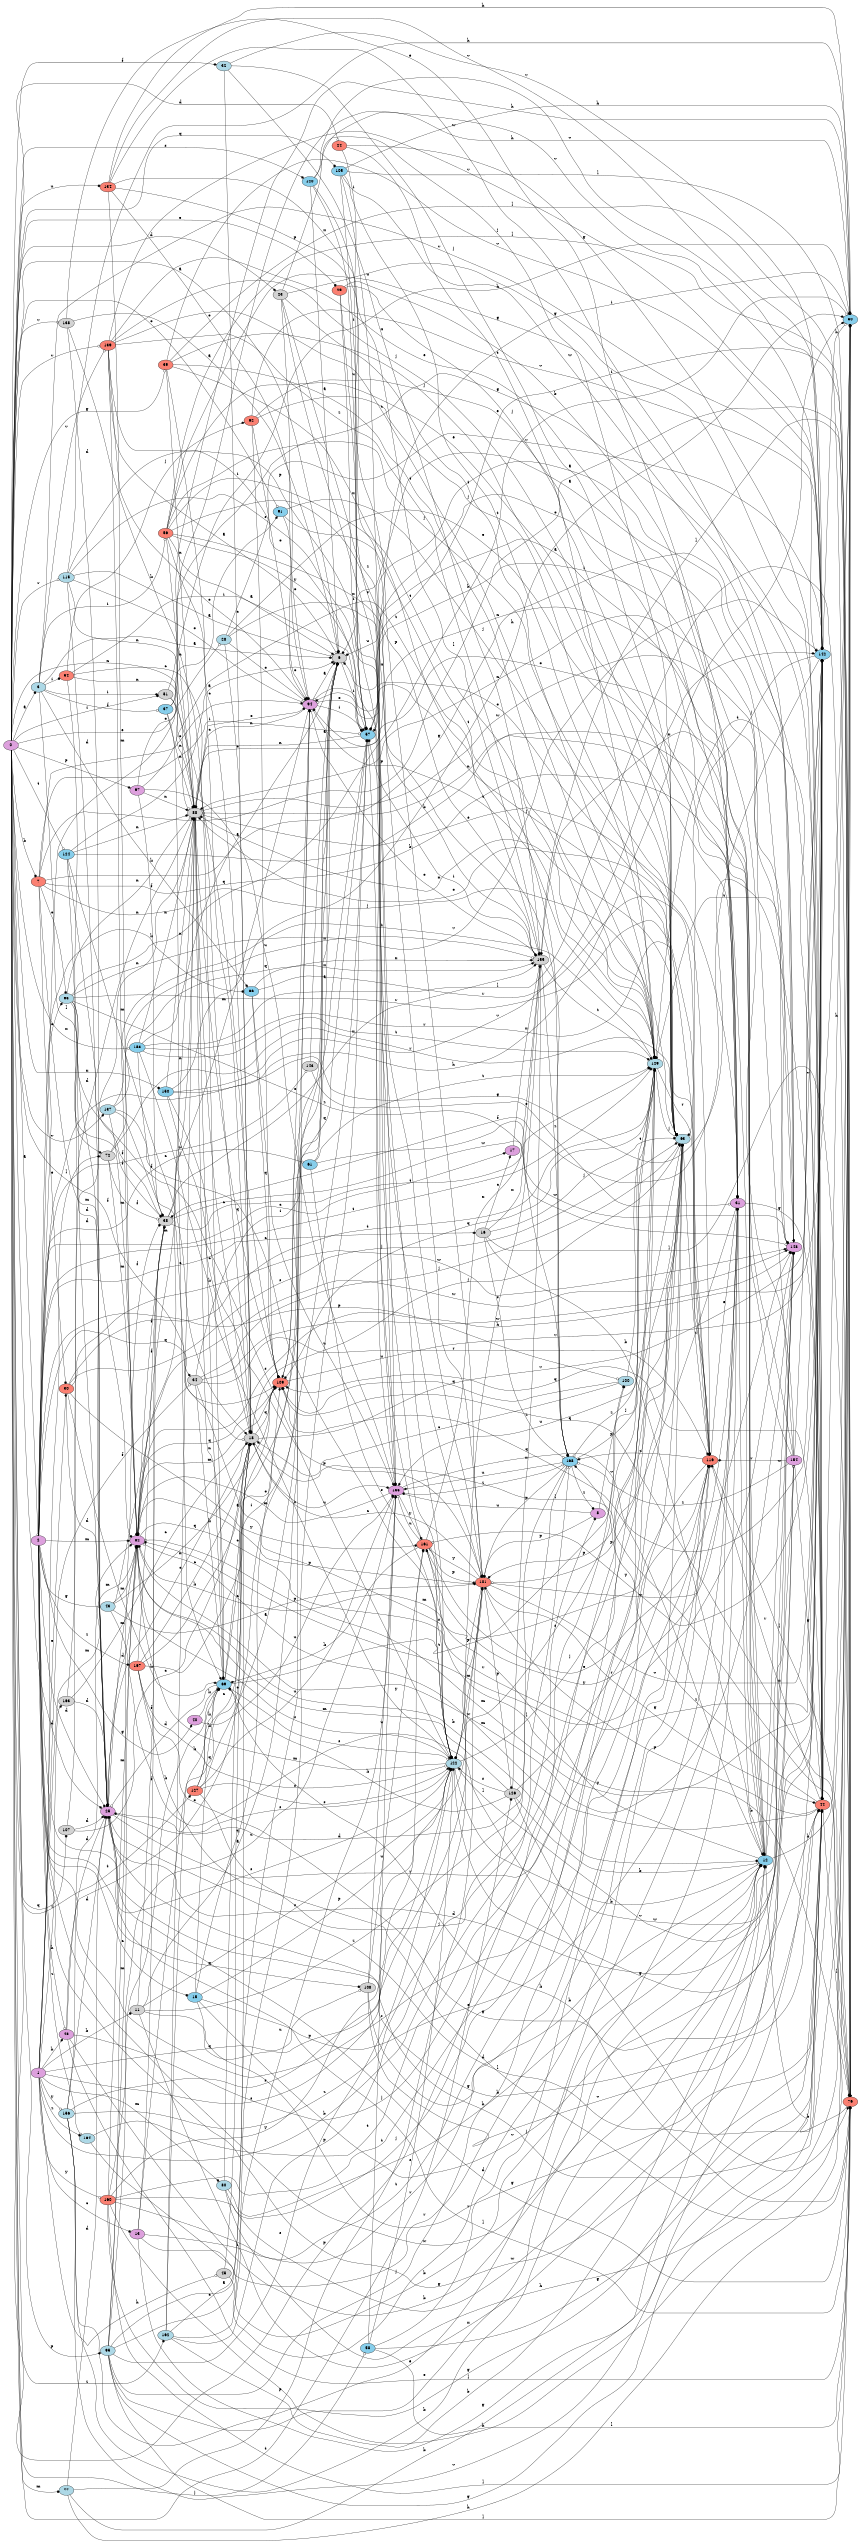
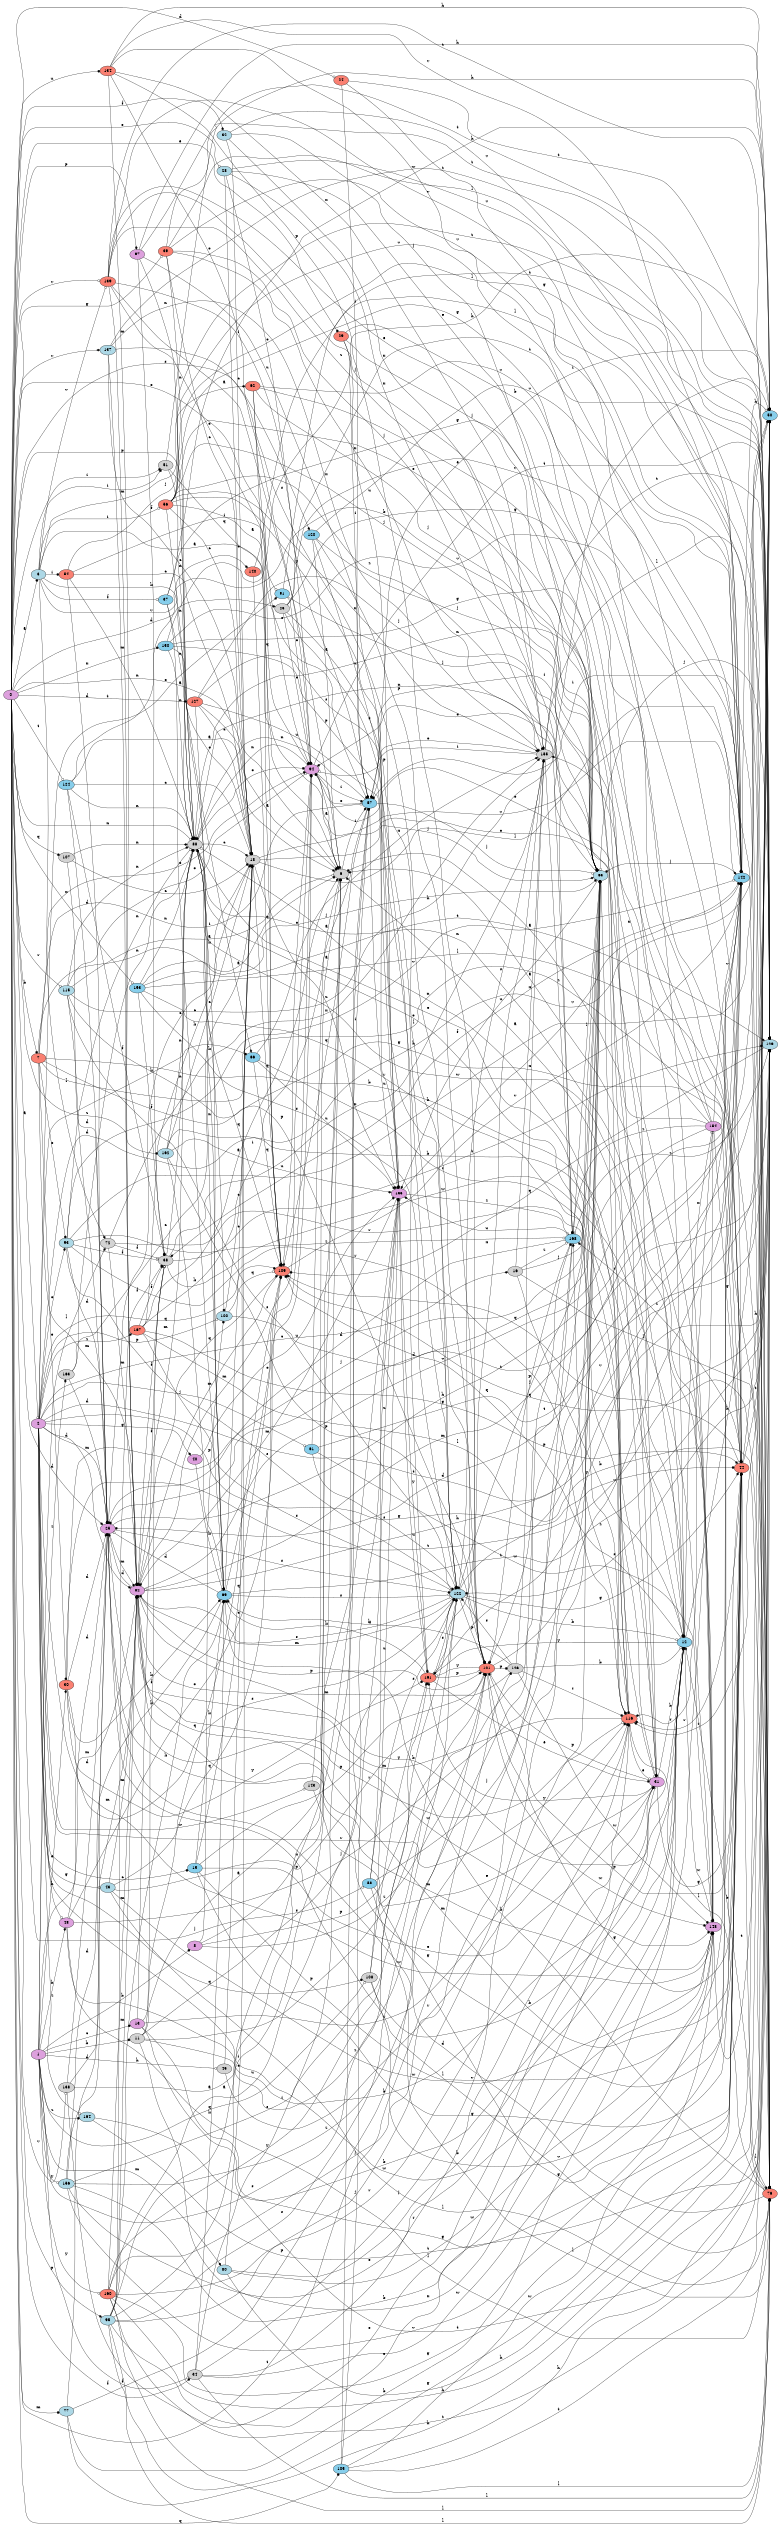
none -> (253, 572)
(512, 1151) -> none
(580, 1488) -> (514, 1684)
(362, 1515) -> none
